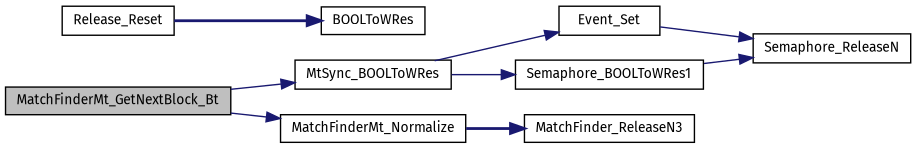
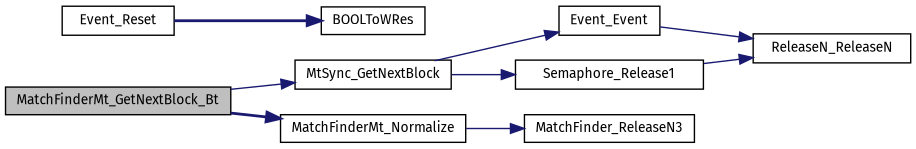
(118, 21) -> (118, 21)
(609, 21) -> (609, 21)
(832, 48) -> (832, 48)
(373, 75) -> (373, 75)
(609, 75) -> (609, 75)
(249, 115) -> (249, 115)
(488, 129) -> (488, 129)
